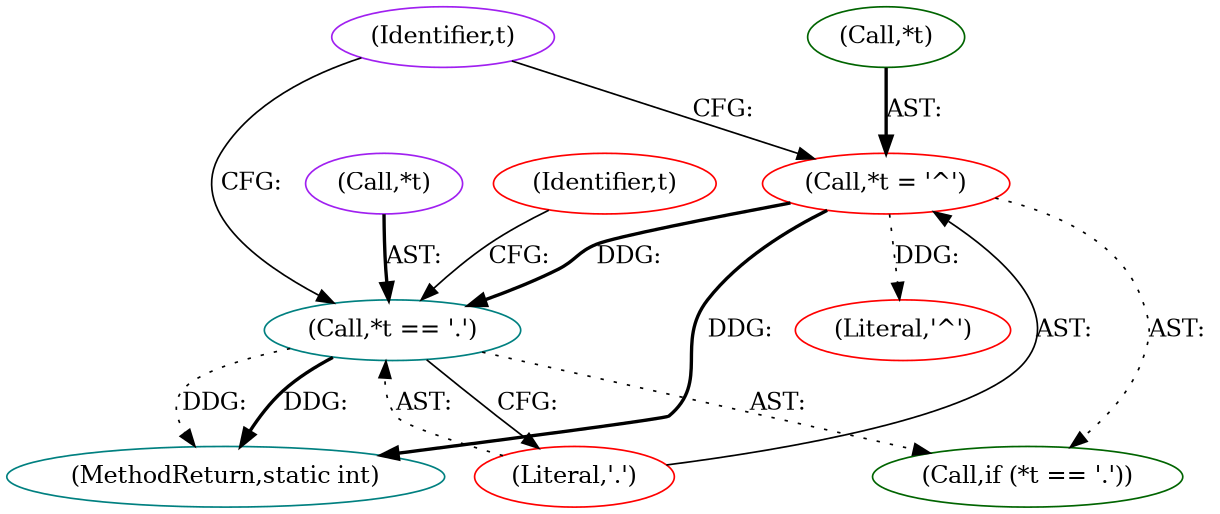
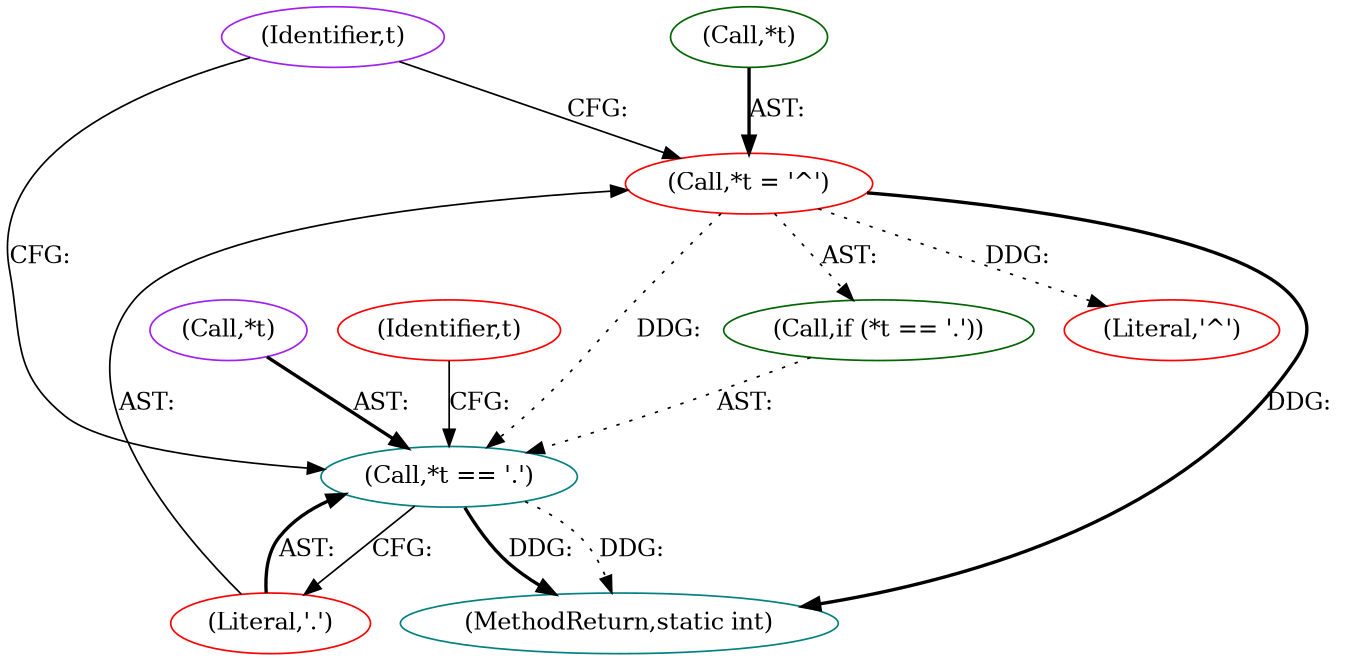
(632, 235) -> (612, 326)
(698, 401) -> (678, 405)
(429, 432) -> (280, 536)
